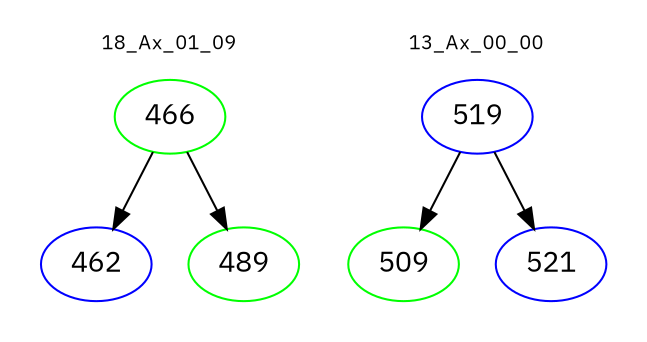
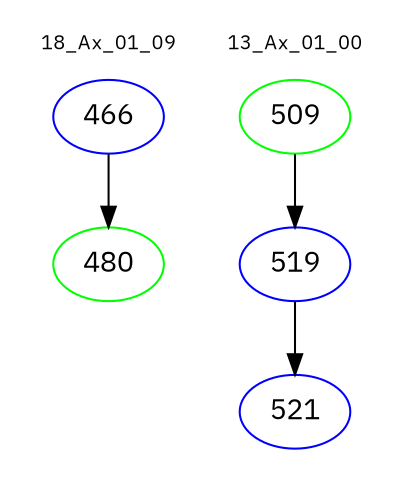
(477, 44) -> (296, 44)
(170, 117) -> (109, 117)
(445, 181) -> (295, 180)
(96, 264) -> none
(244, 264) -> (109, 264)
